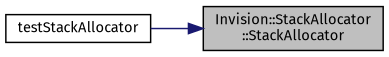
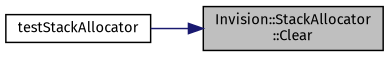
(293, 29) -> (293, 29)
